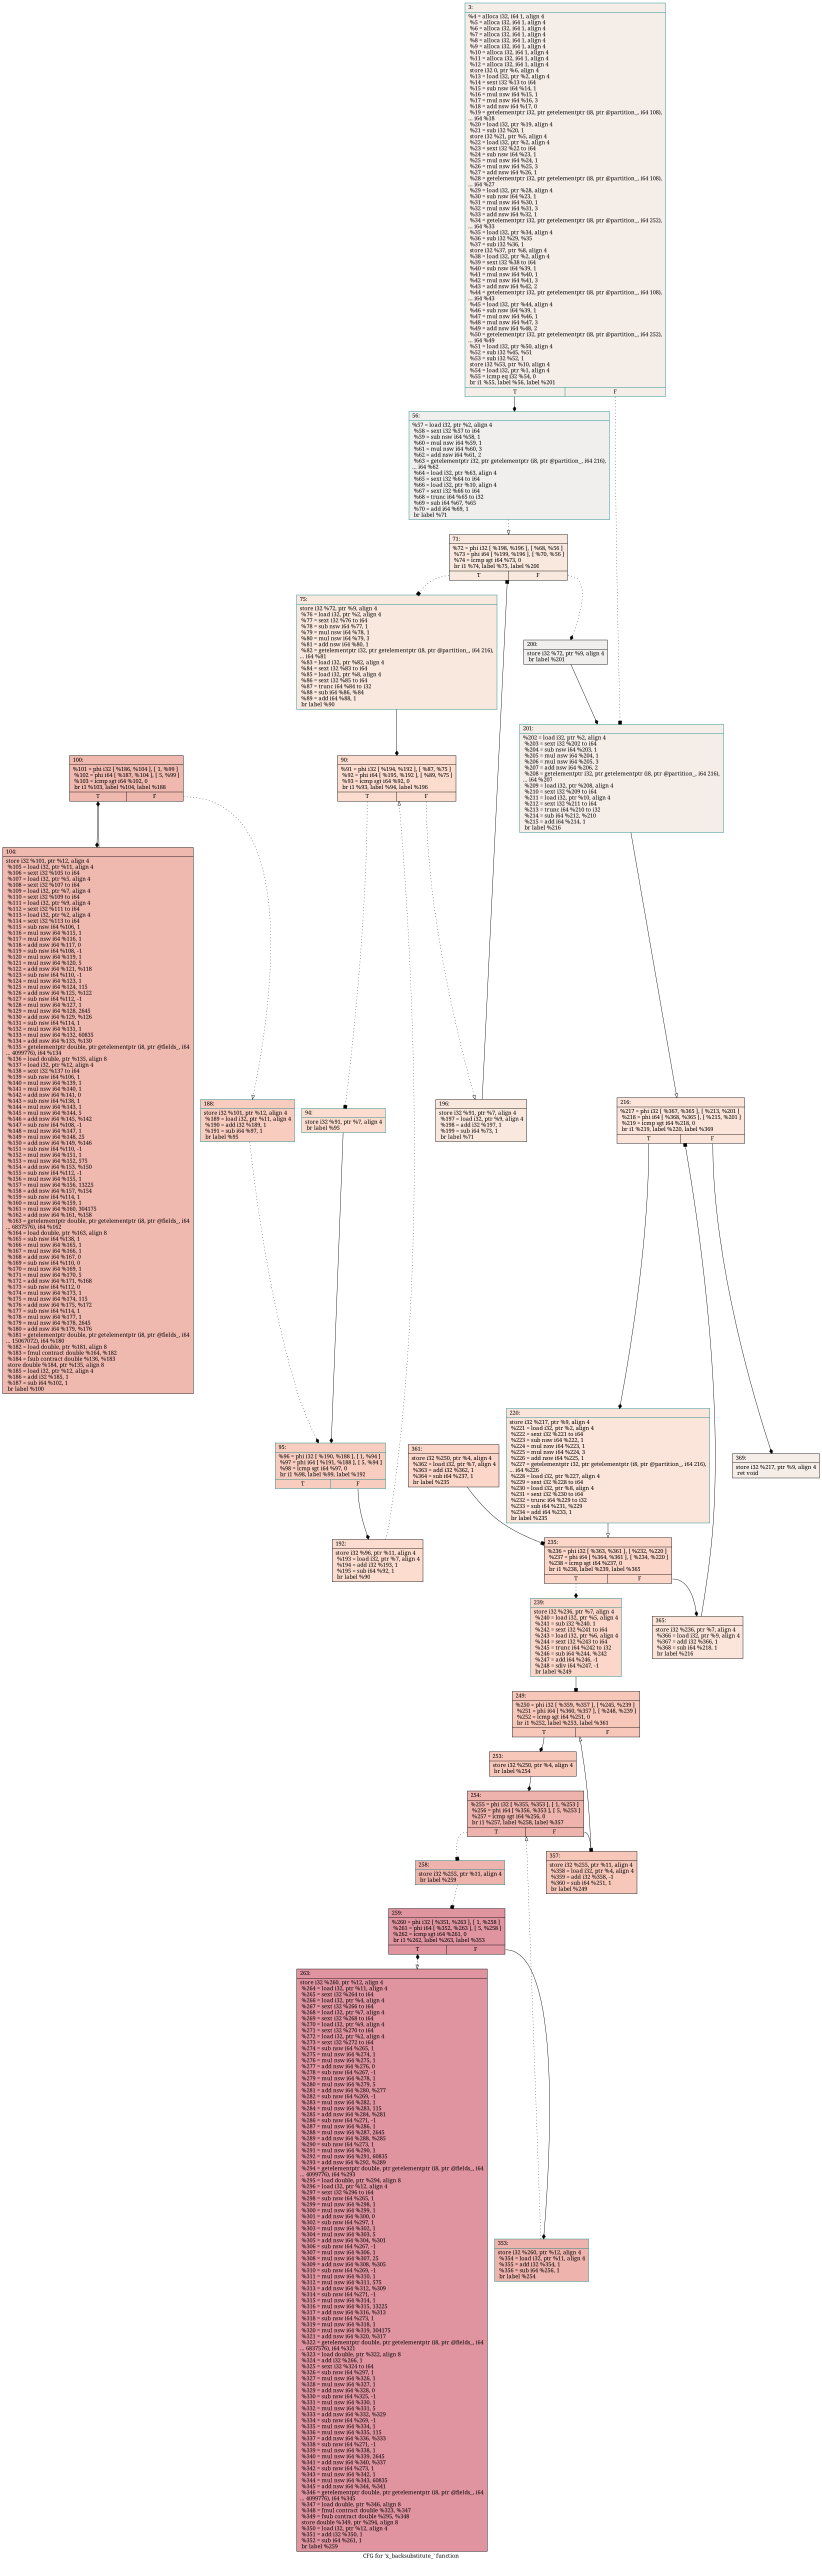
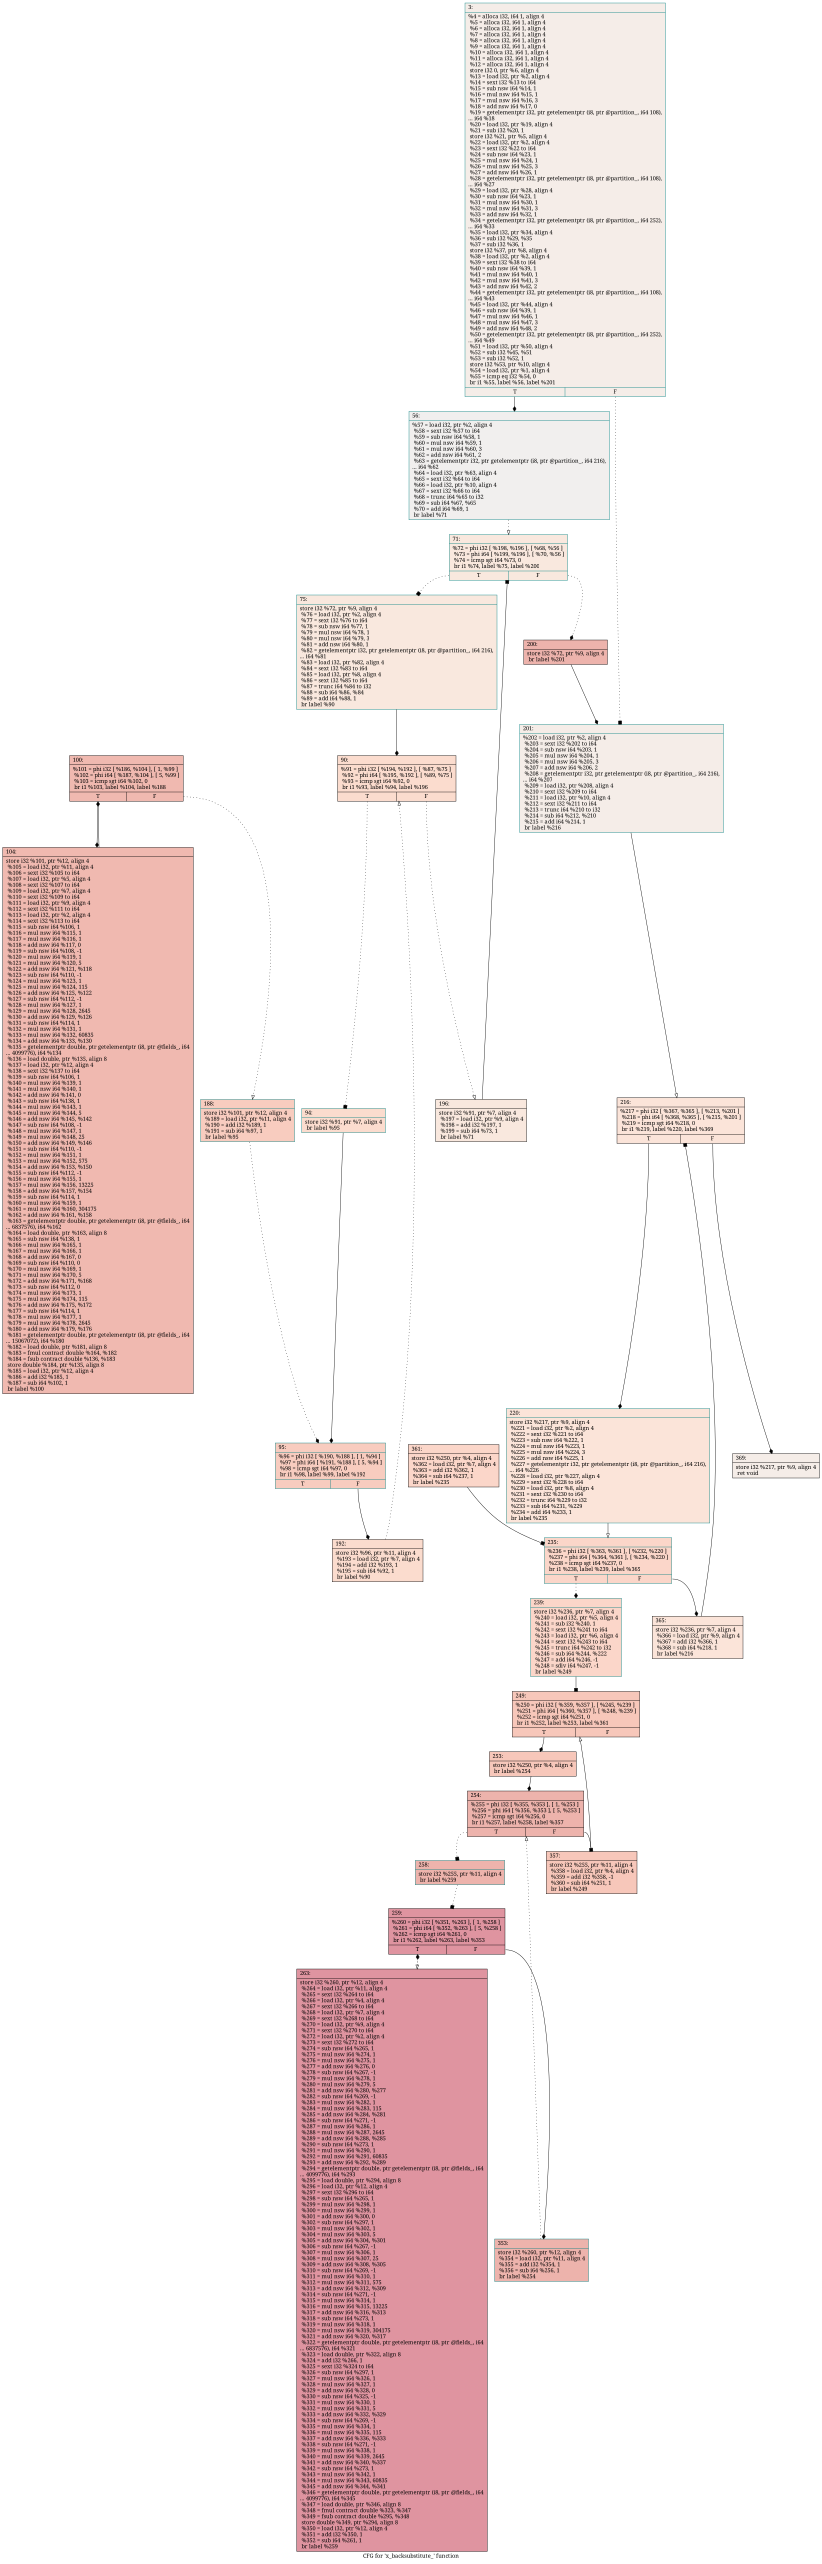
(508, 557) -> (508, 557)
(566, 652) -> (566, 652)
(608, 1561) -> (608, 1561)
(570, 1654) -> (570, 1654)
